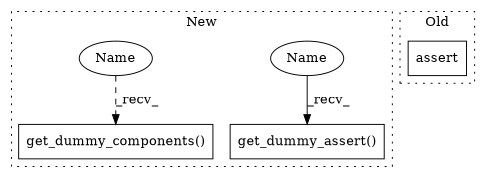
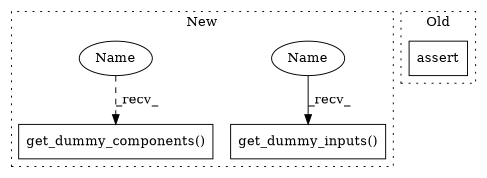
(307, 142) -> (308, 142)
